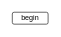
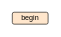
(30, 18) -> (30, 18)
